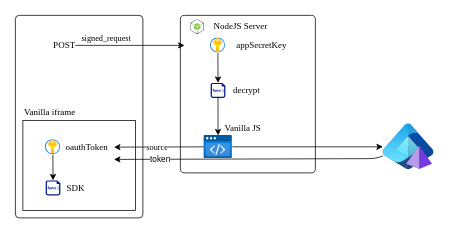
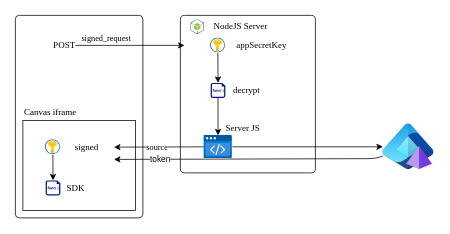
(54, 118) -> (54, 118)
(243, 129) -> (243, 129)
(87, 147) -> (87, 147)
